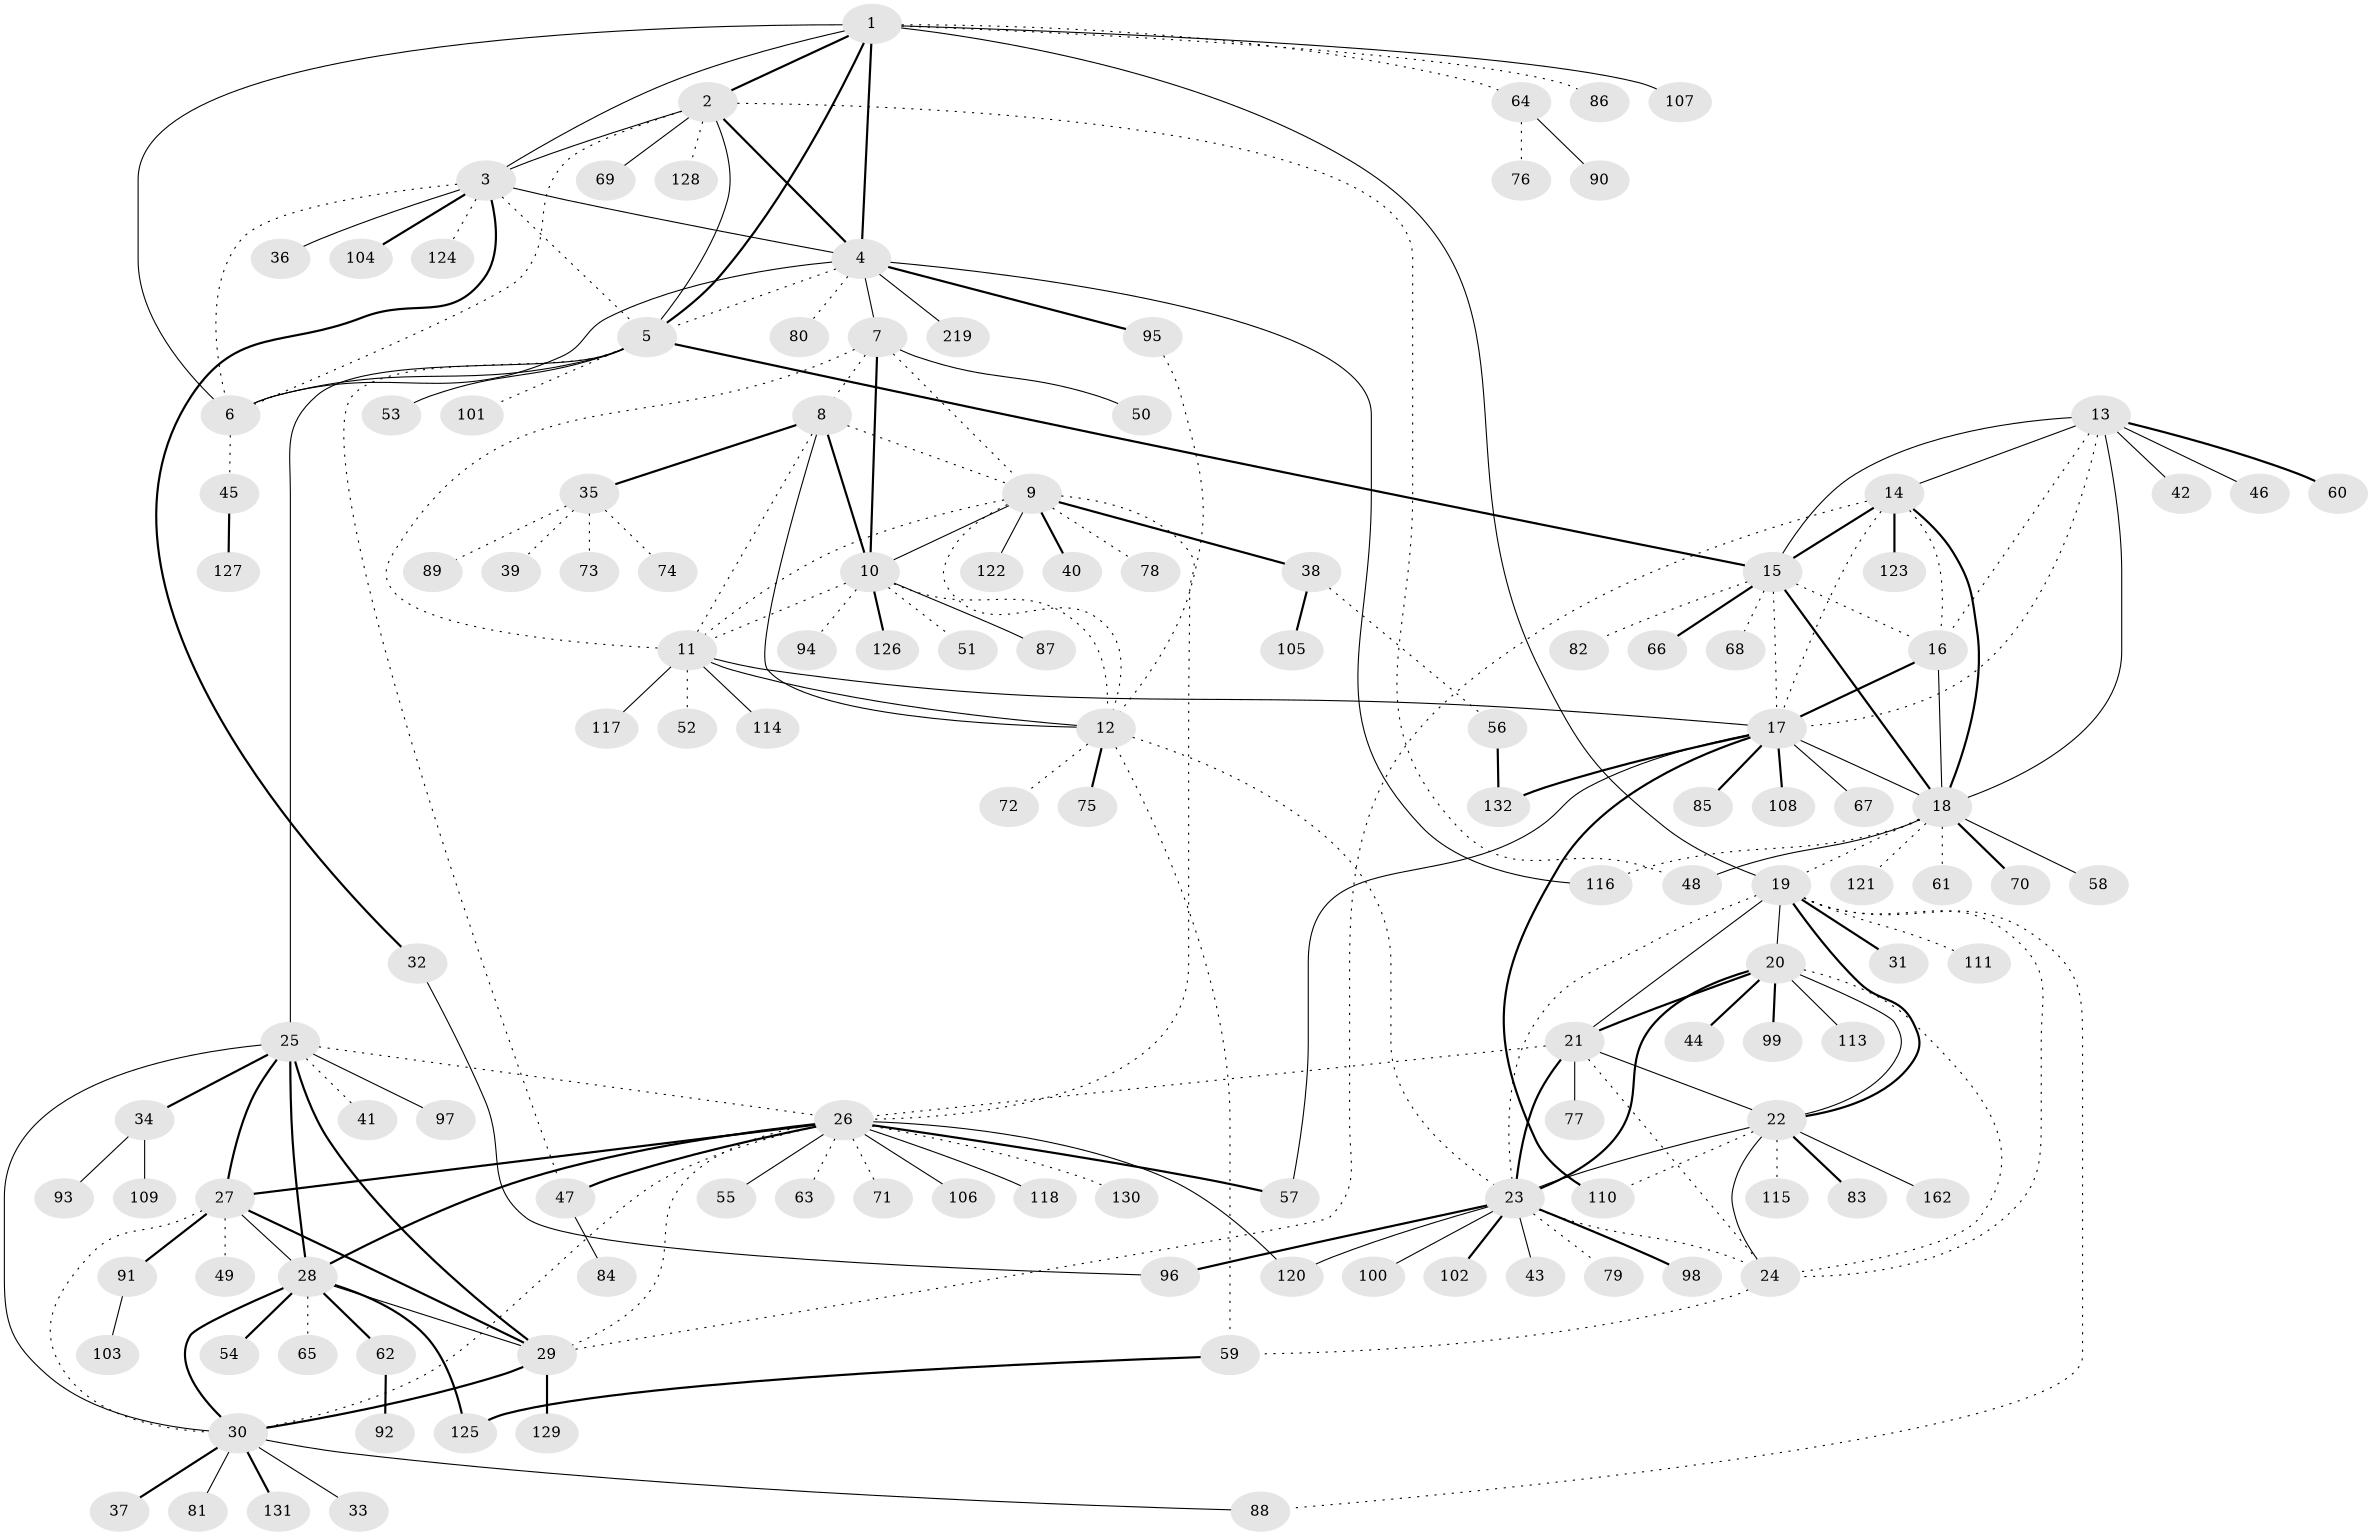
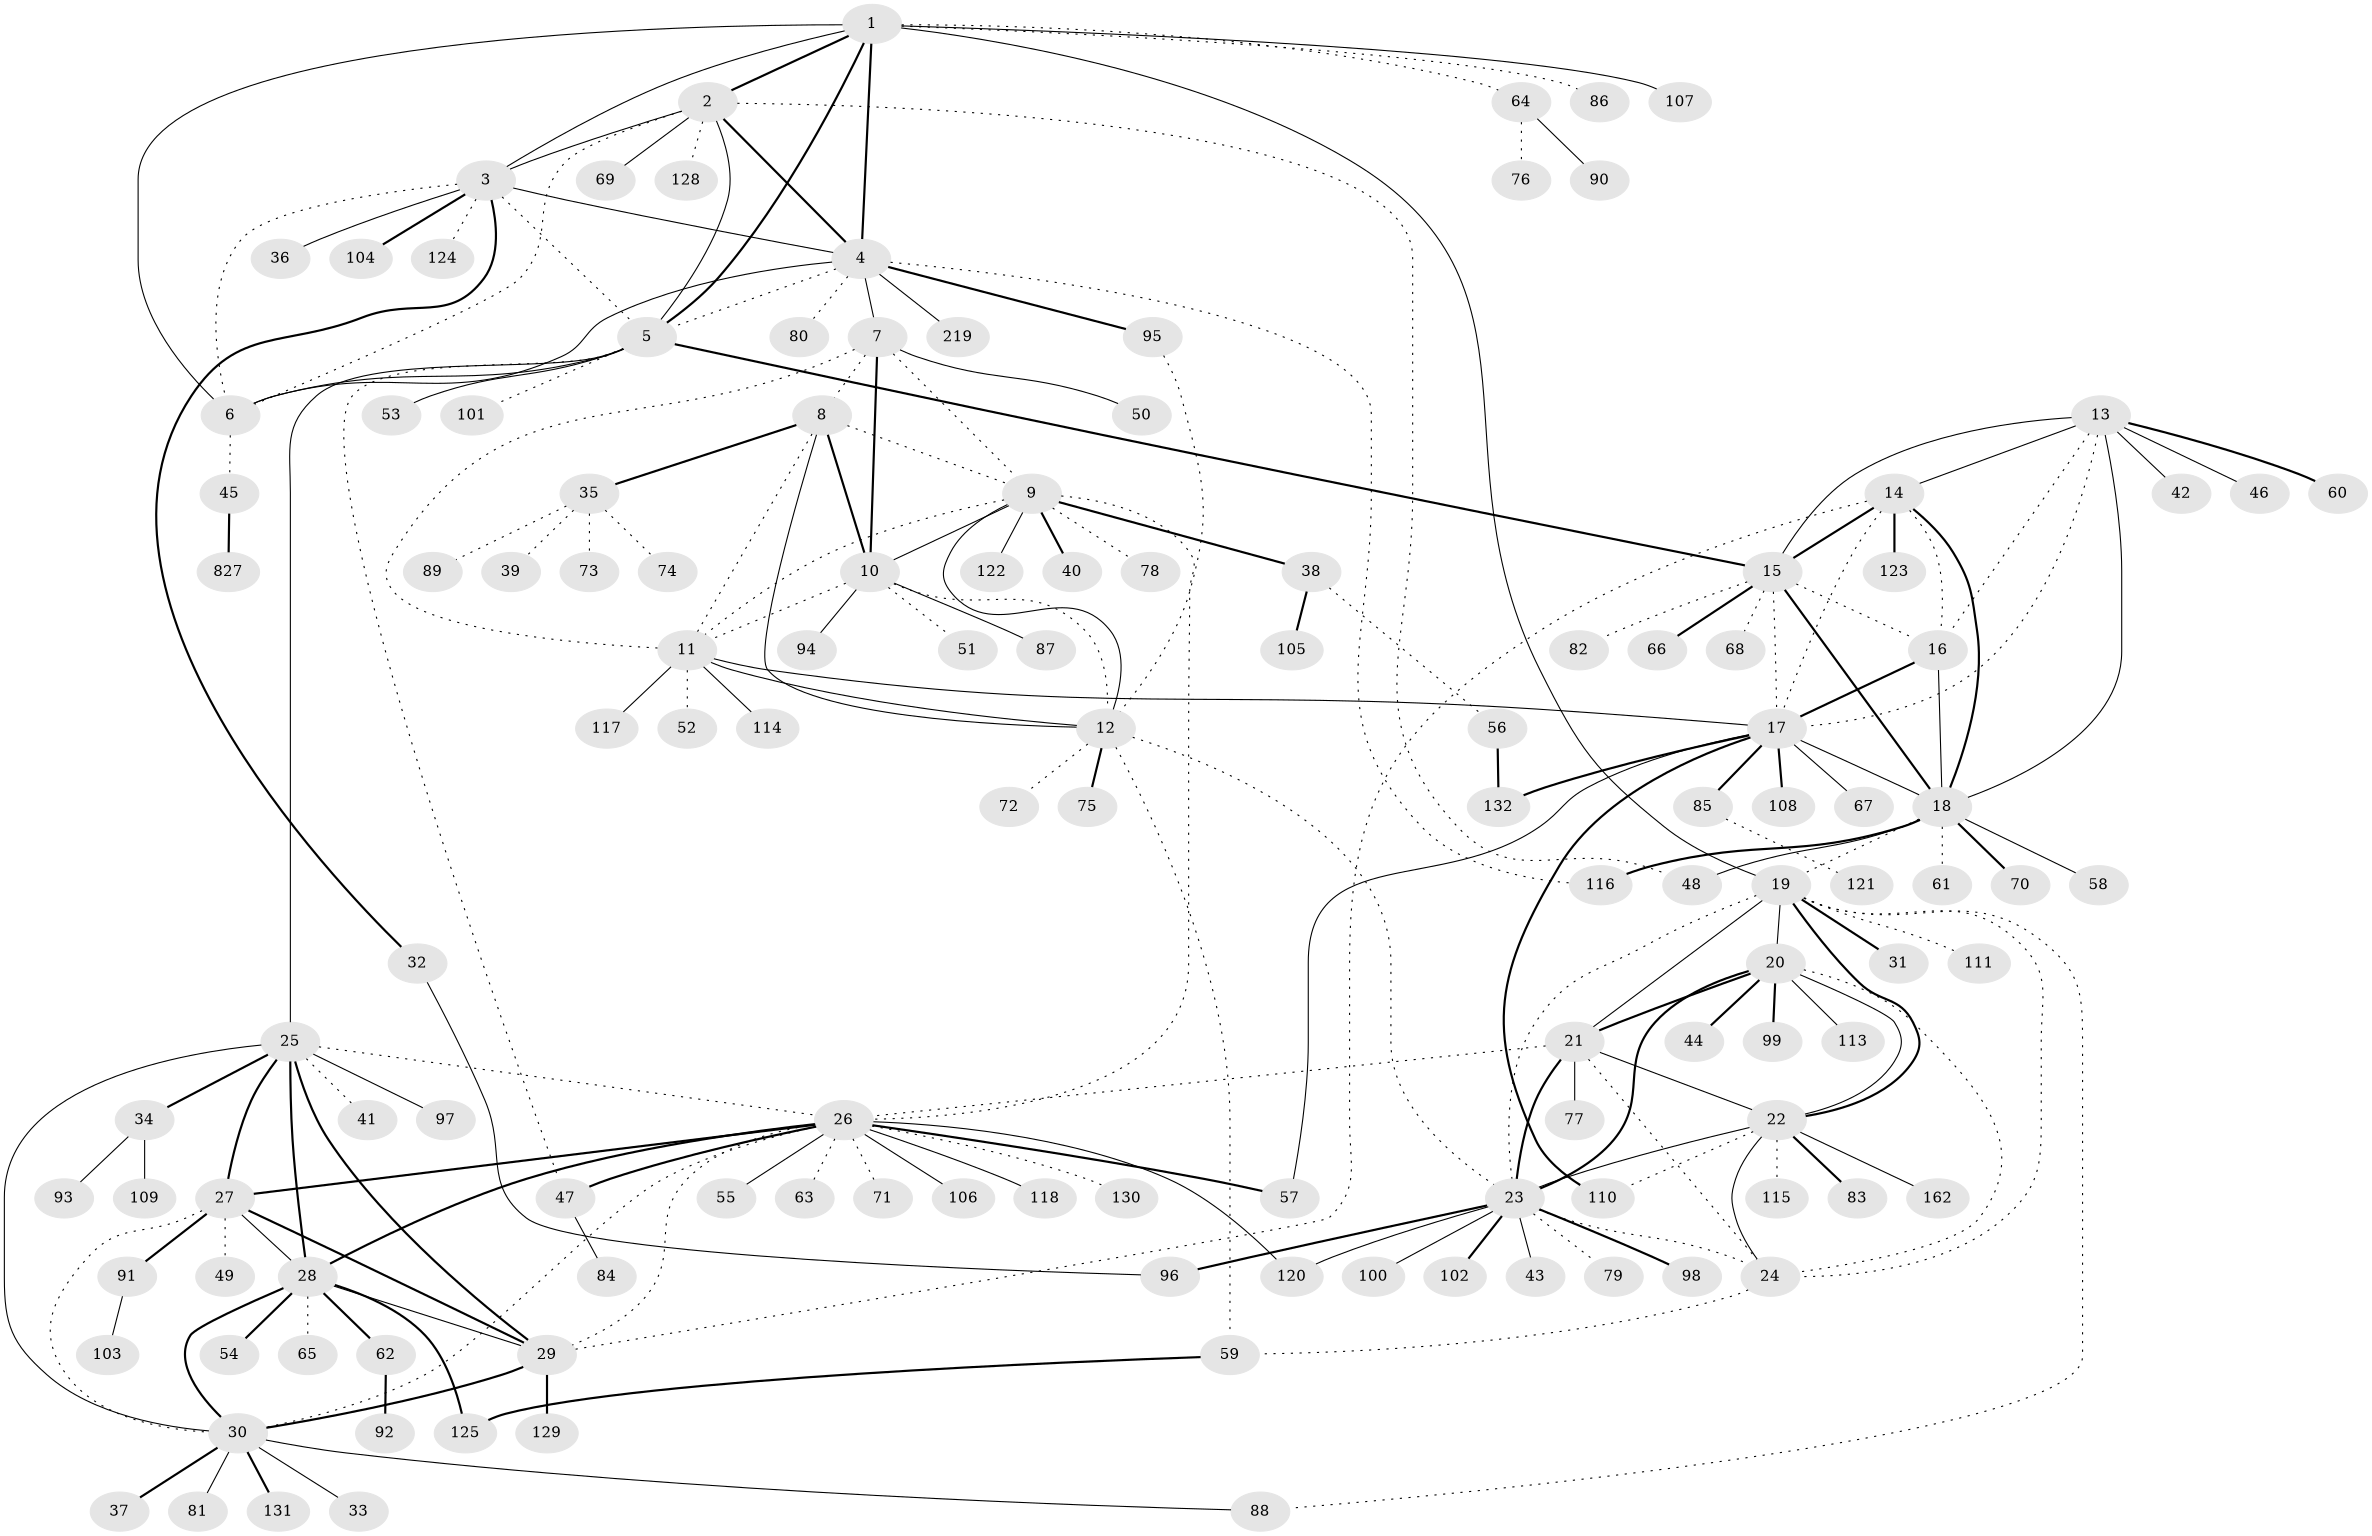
(1371, 449) -> (1371, 449)
(228, 572) -> (228, 572)
(838, 611) -> (838, 611)
(1013, 614) -> (1013, 614)
(887, 650) -> none
(1902, 846) -> (1774, 842)
(1774, 848) -> (1766, 849)
